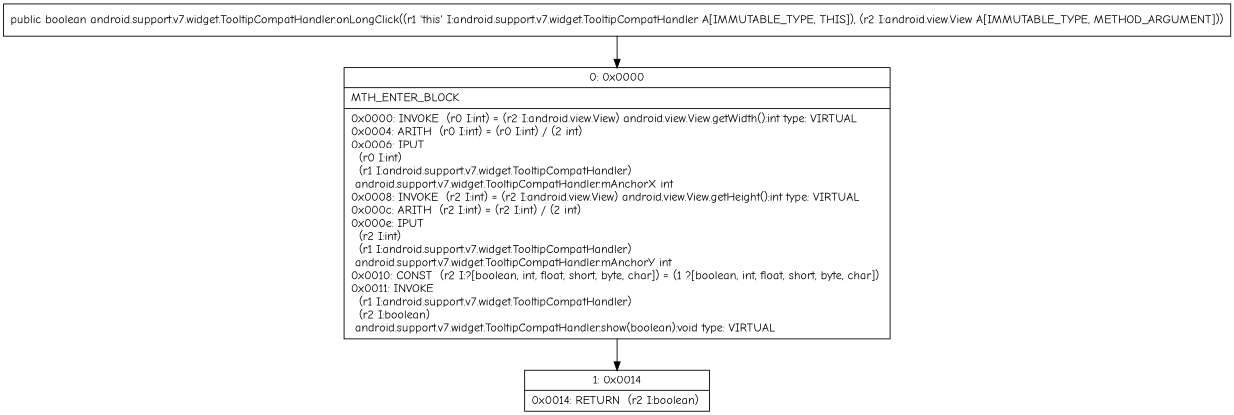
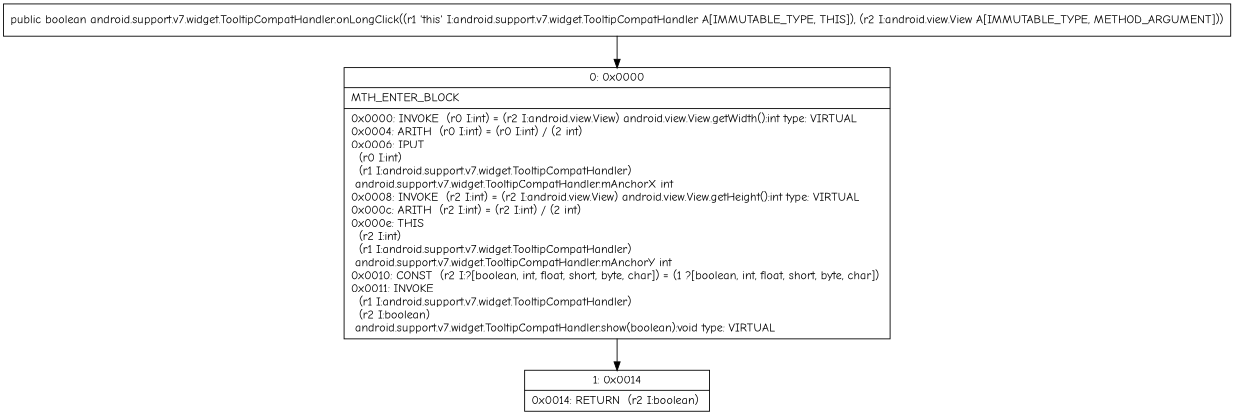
(392, 223) -> (392, 223)
